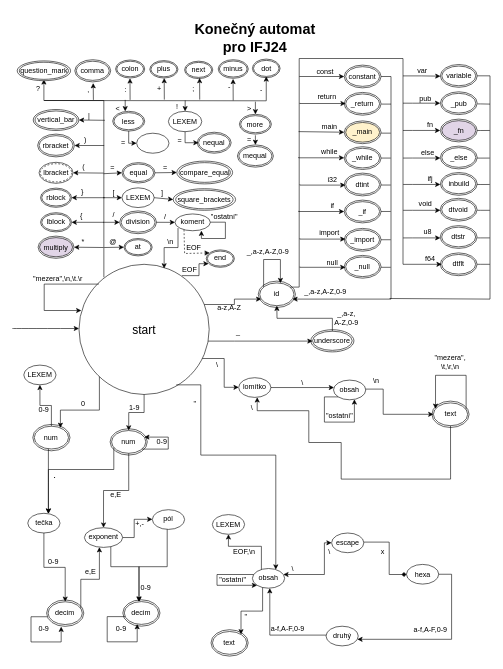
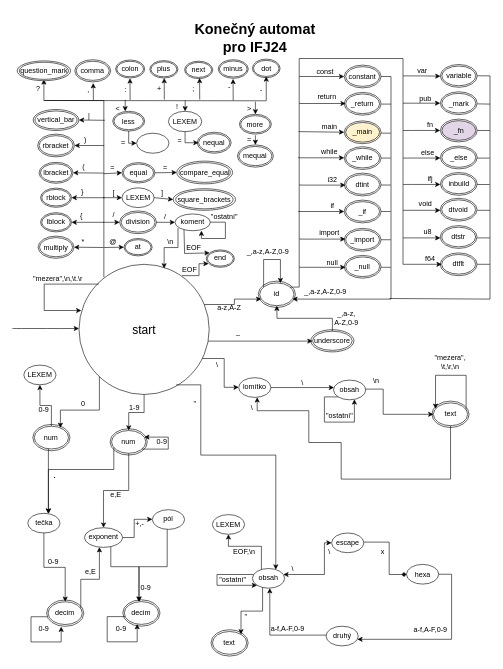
(459, 104) -> (459, 104)
(56, 173) -> (56, 173)
(56, 247) -> (56, 247)
(184, 251) -> (184, 251)
